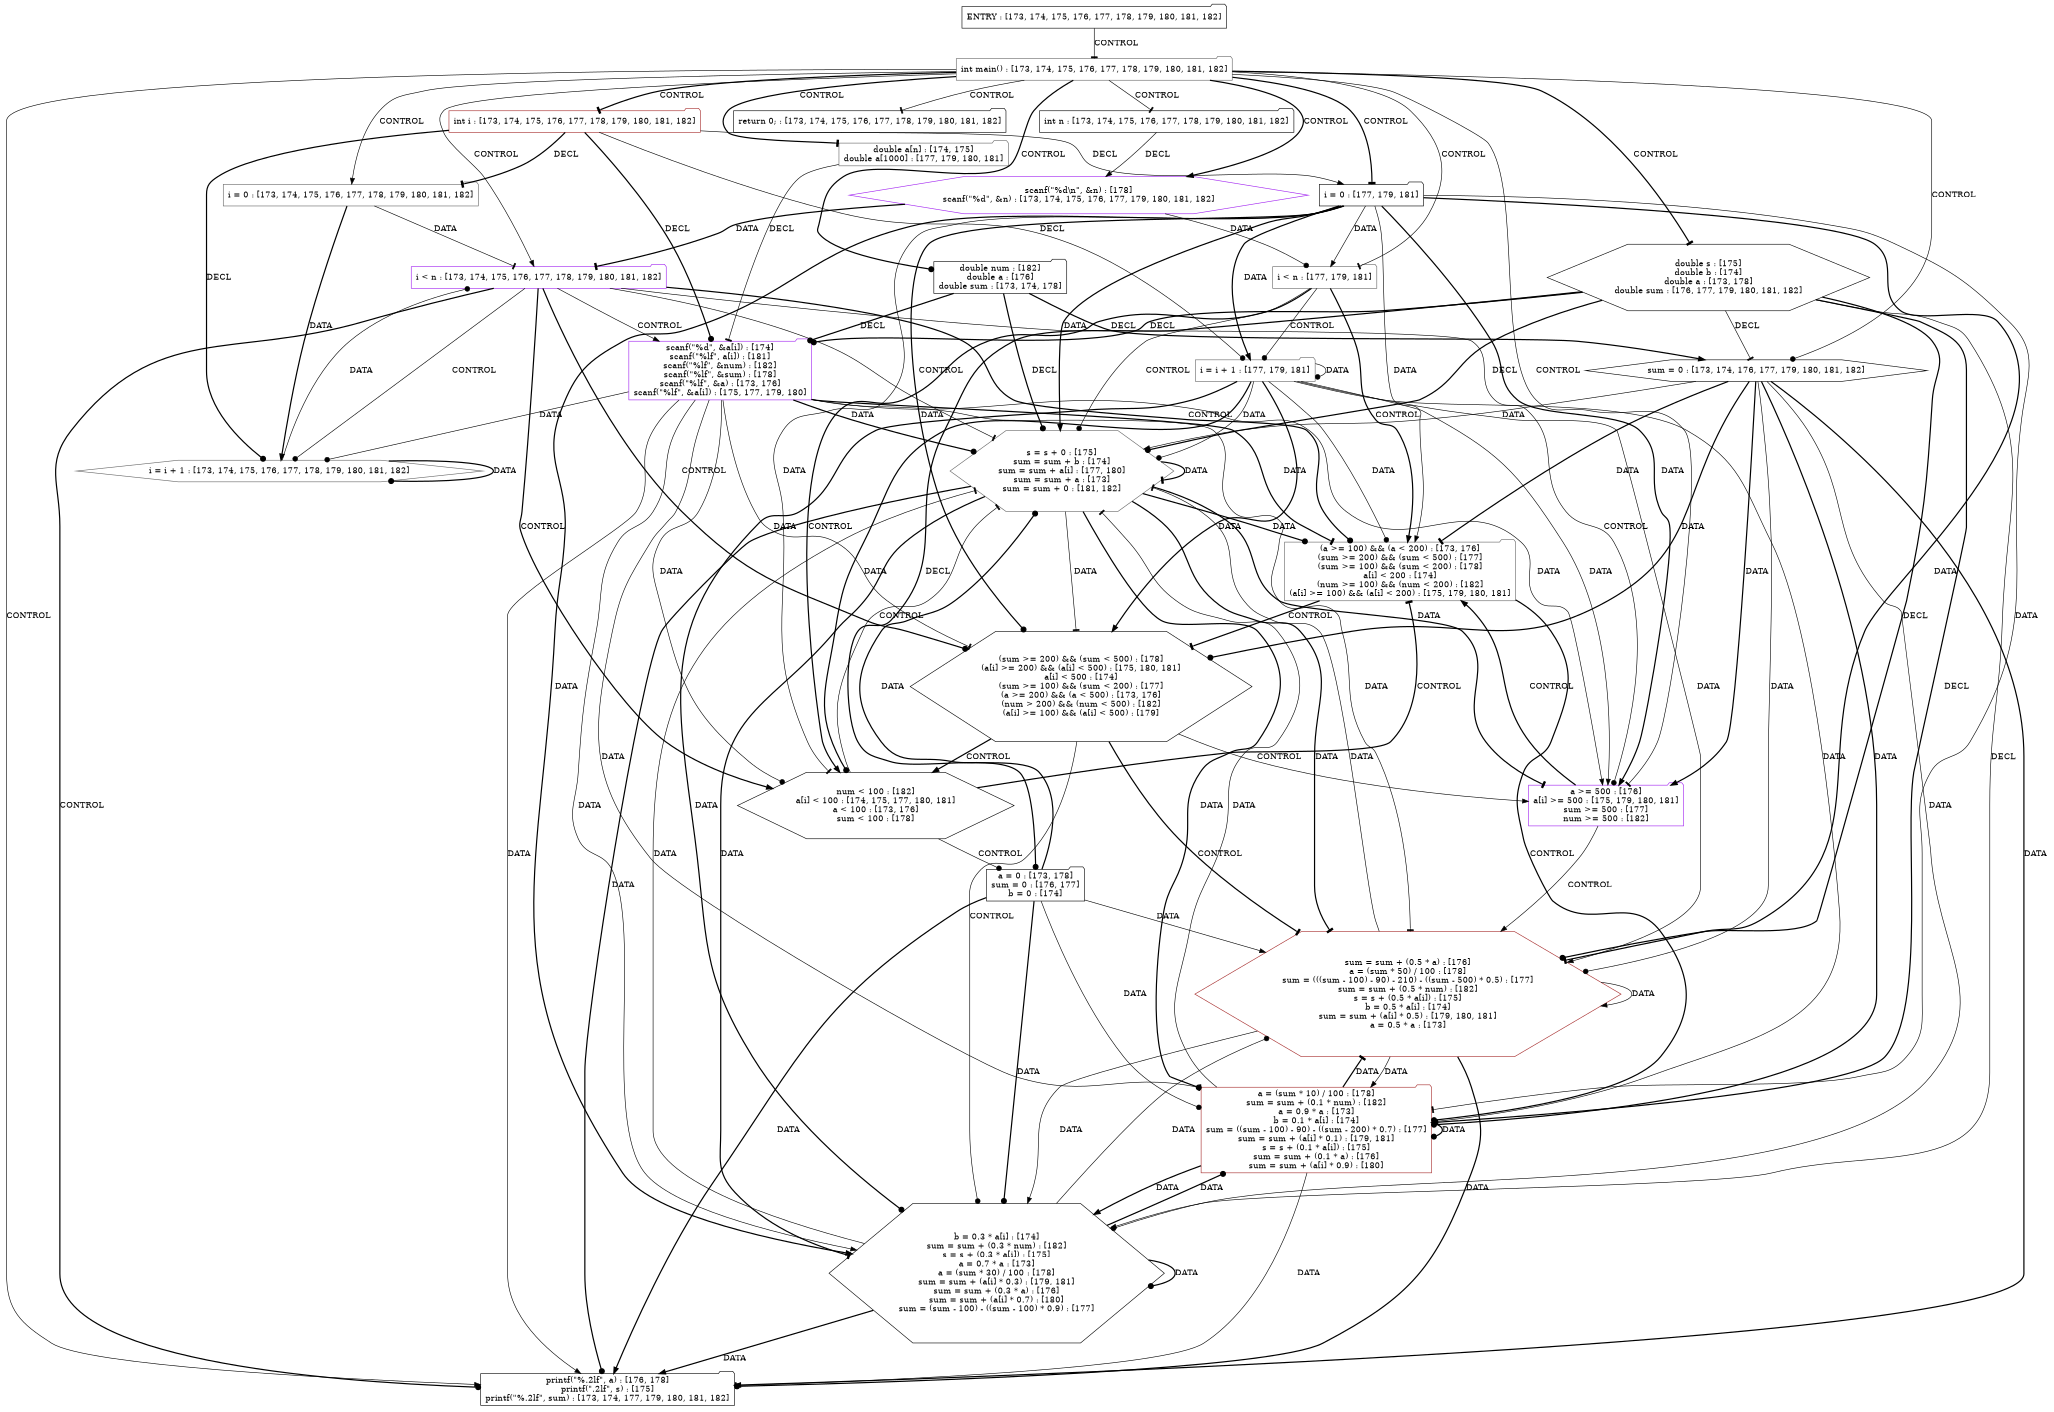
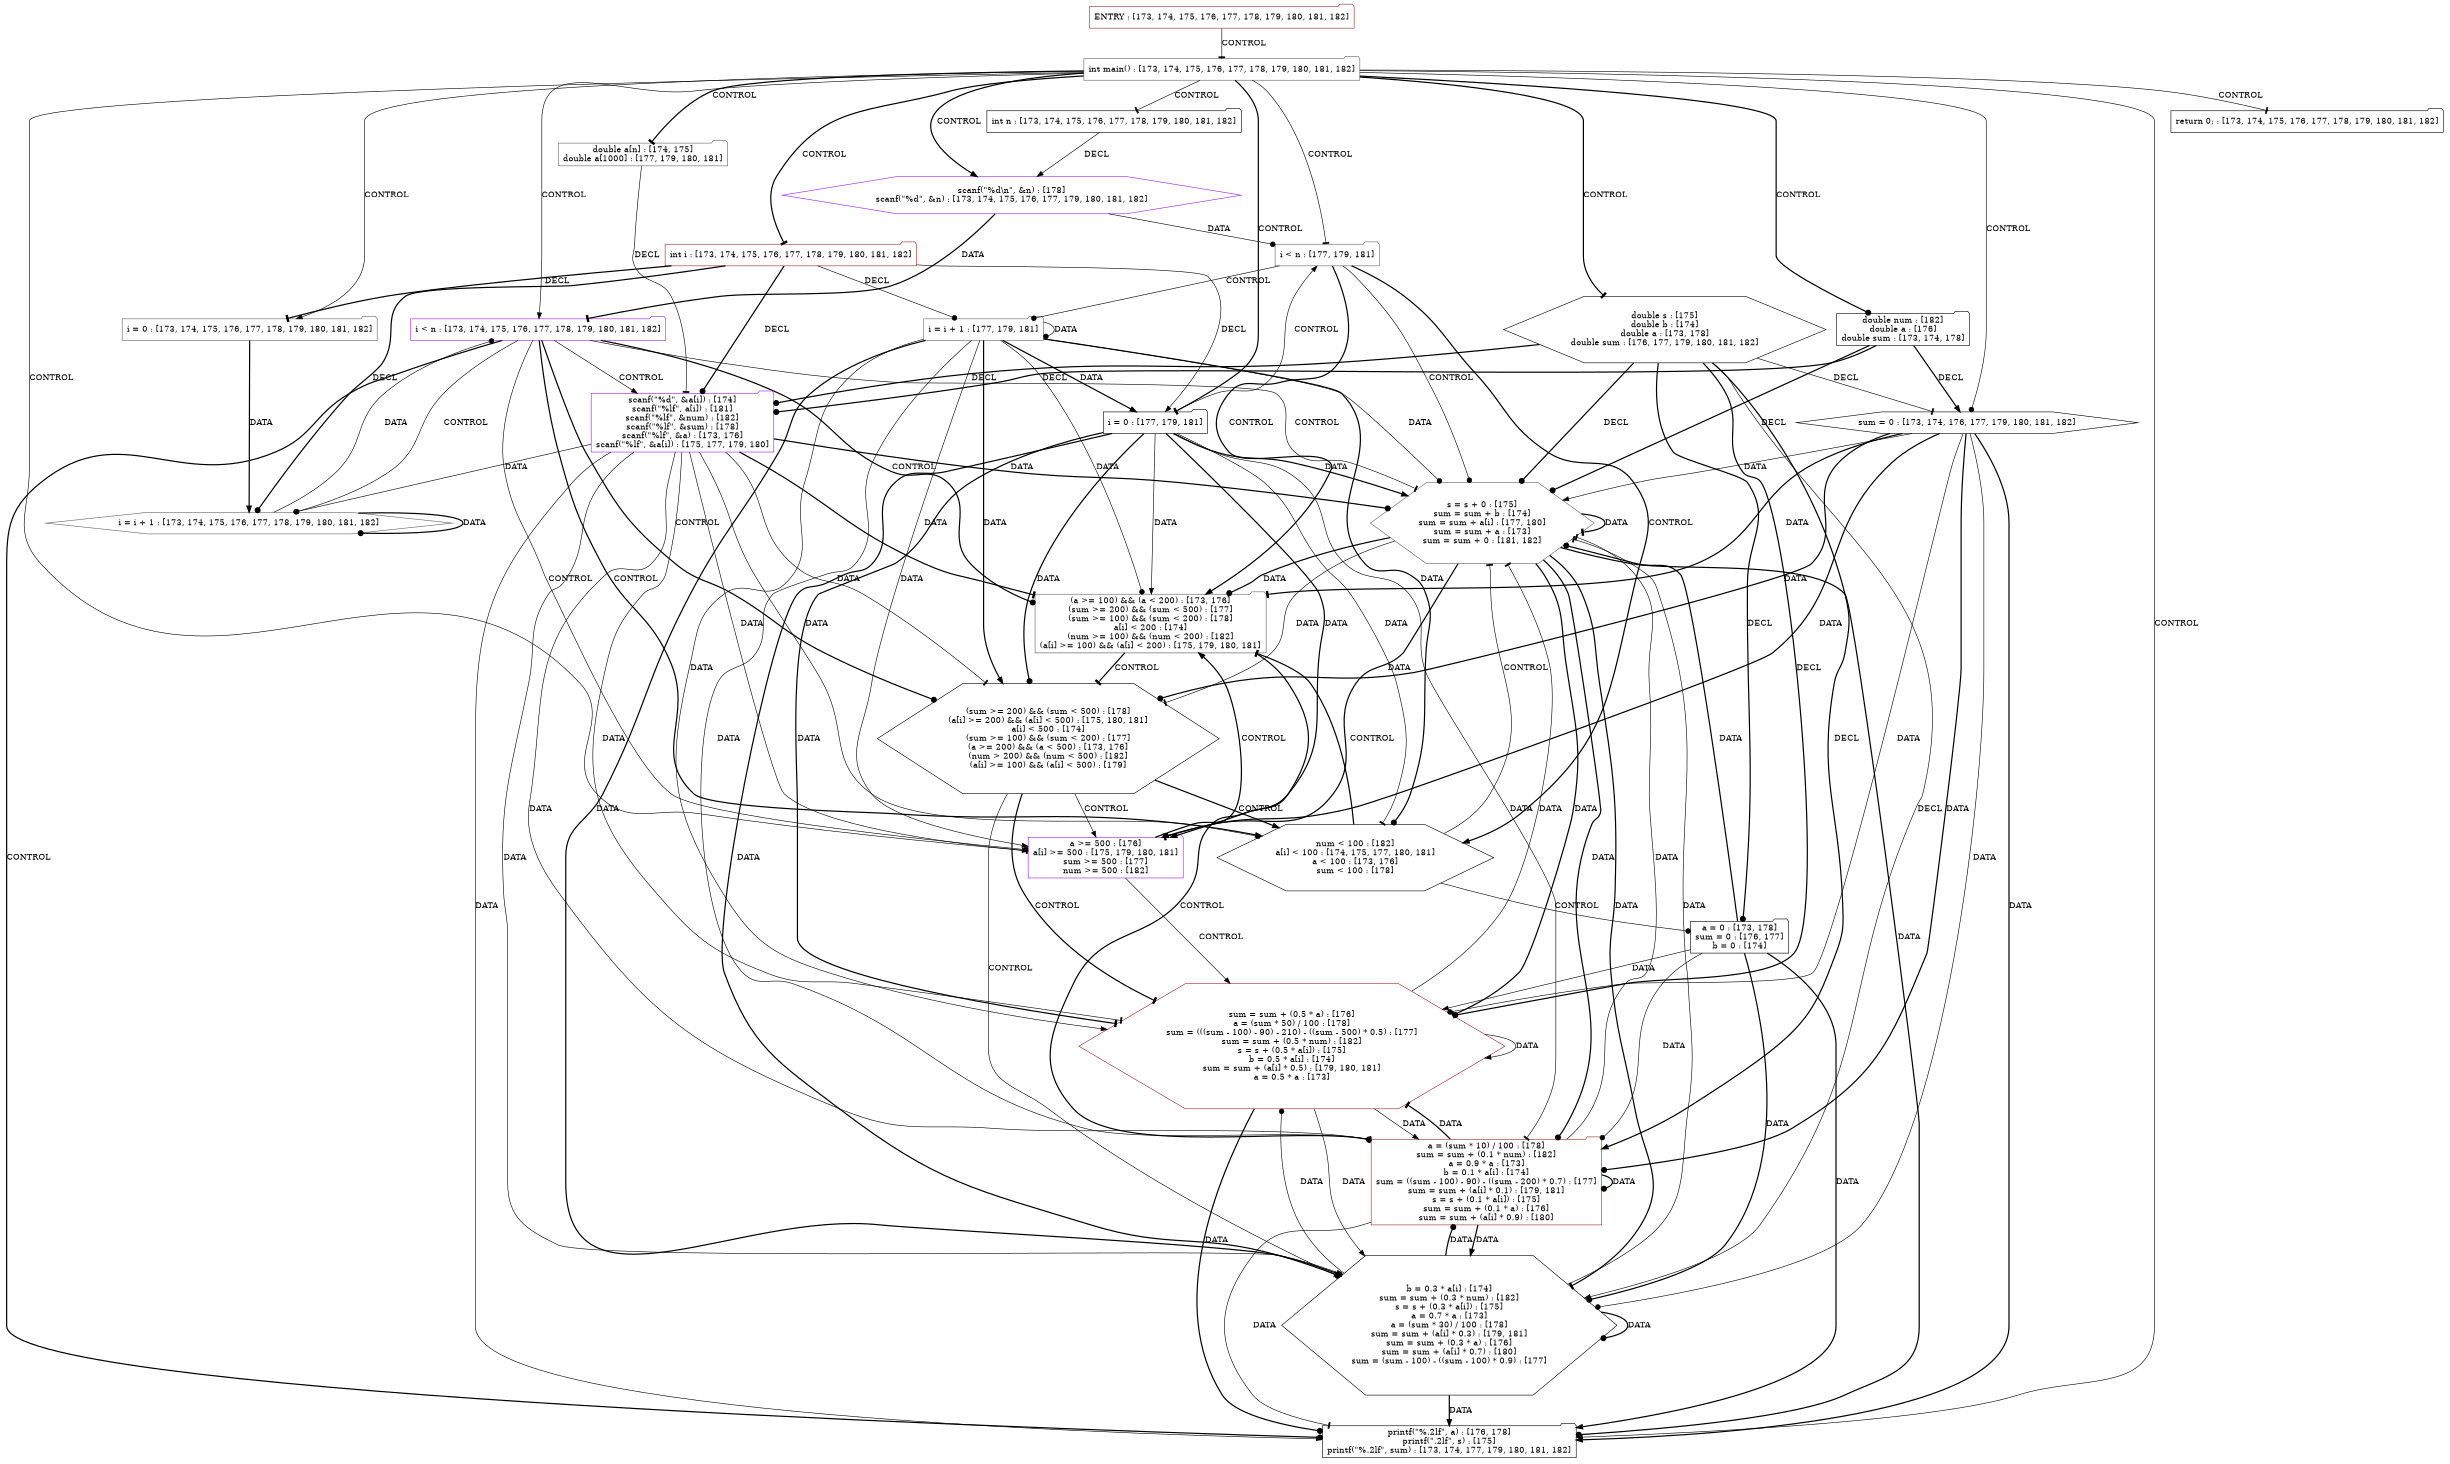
(1094, 17) -> (1222, 17)
(1366, 229) -> (1316, 330)
(443, 236) -> none
(1241, 249) -> (1070, 376)
